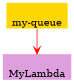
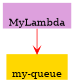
(37, 38) -> (37, 38)
